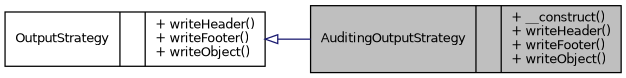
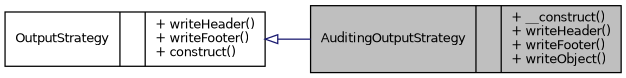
(203, 52) -> (196, 52)
